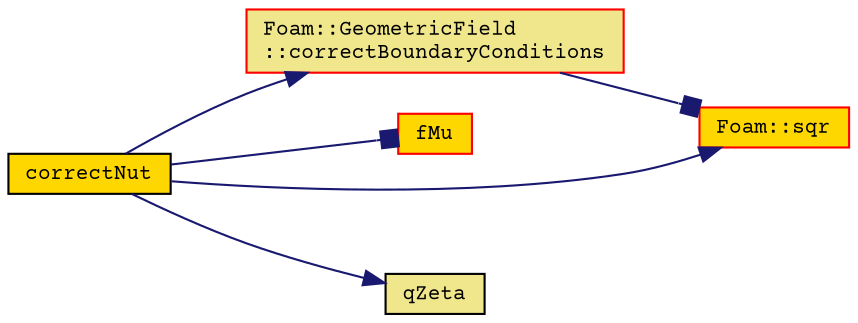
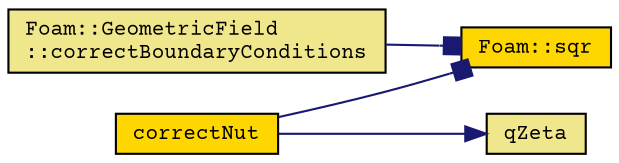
(435, 41) -> (197, 41)
(205, 112) -> none
(774, 127) -> (536, 47)
(435, 134) -> none
(438, 189) -> (364, 97)
